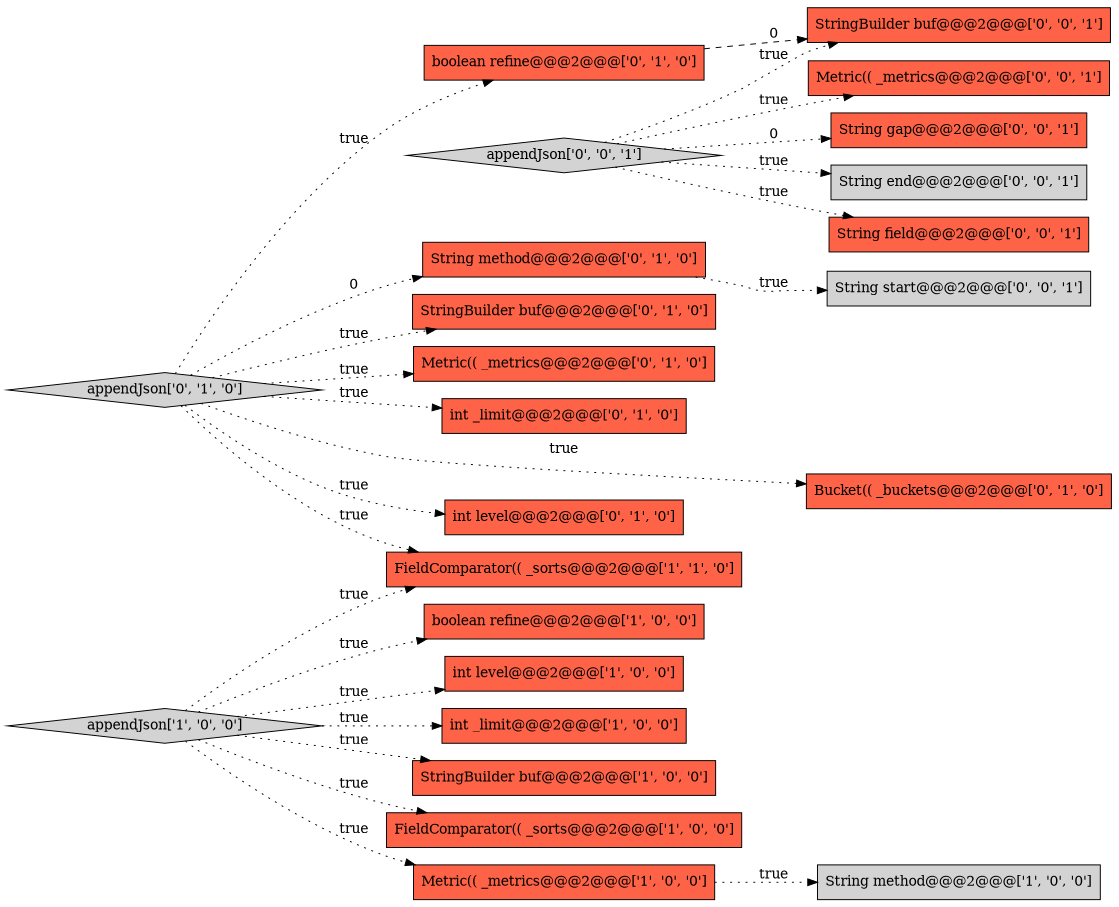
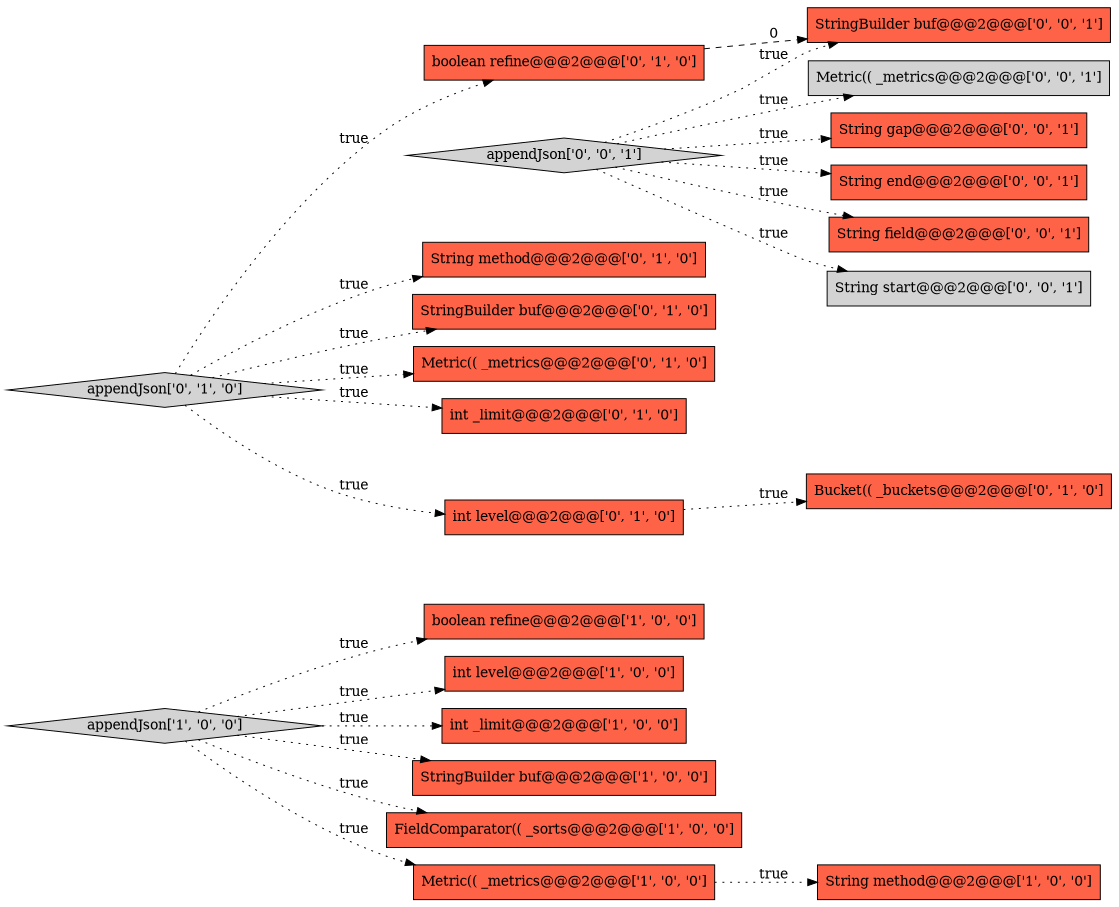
(959, 78) -> (959, 78)
(774, 135) -> (774, 135)
(959, 182) -> (959, 182)
(354, 285) -> (354, 285)
(756, 290) -> (716, 222)
(495, 466) -> (740, 506)
(564, 570) -> none
(959, 882) -> (959, 882)
